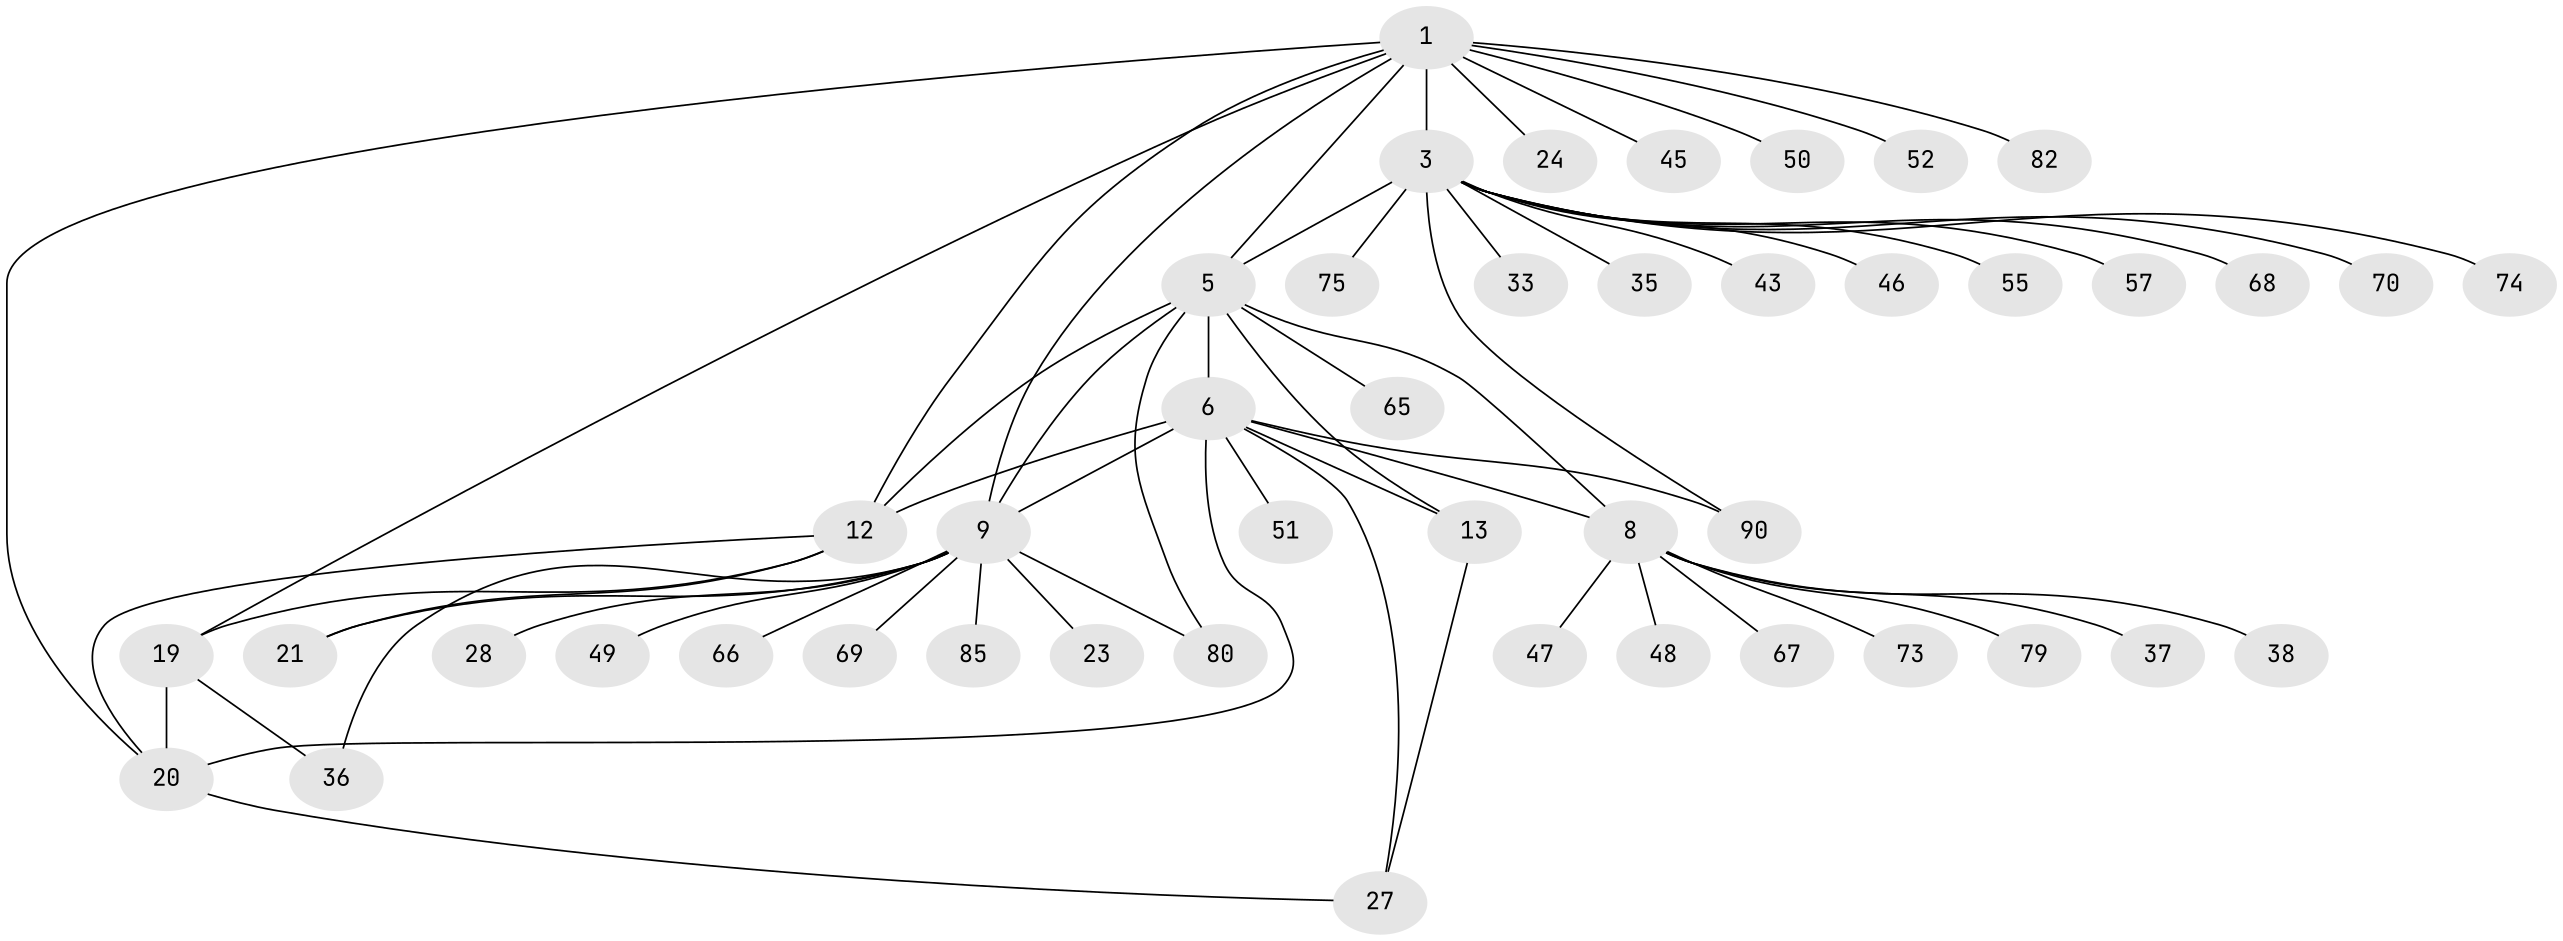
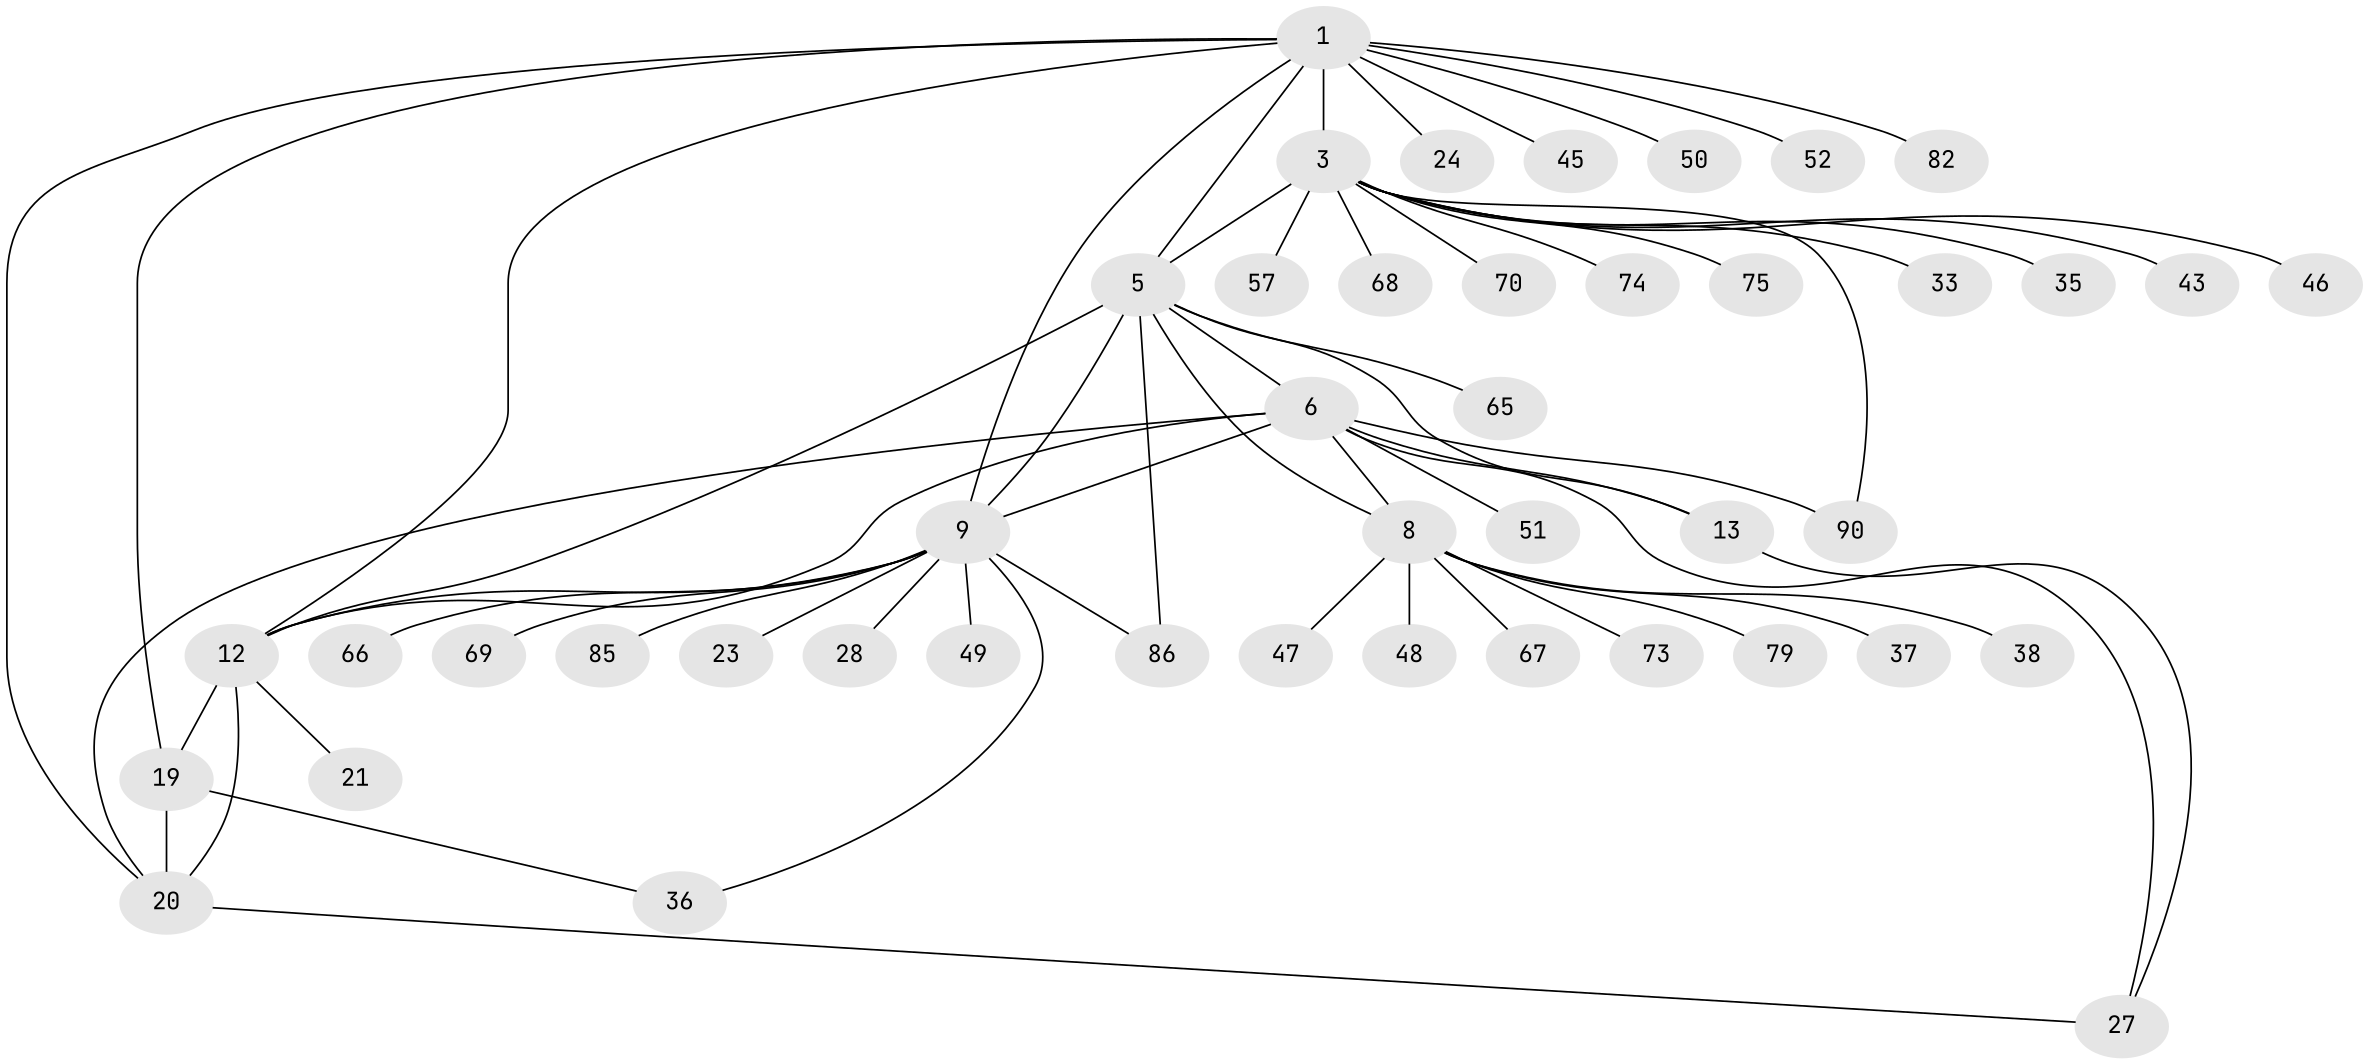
(2015, 285) -> none
(638, 596) -> (596, 592)
(1221, 656) -> (1162, 656)
